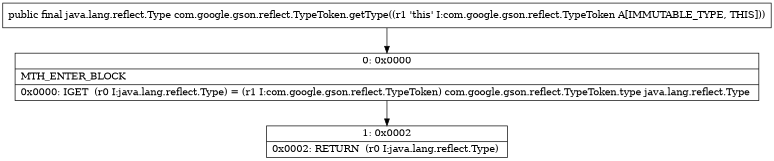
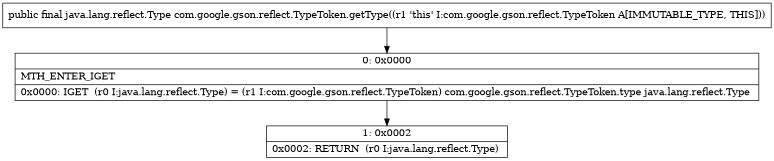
(73, 77) -> (68, 77)
